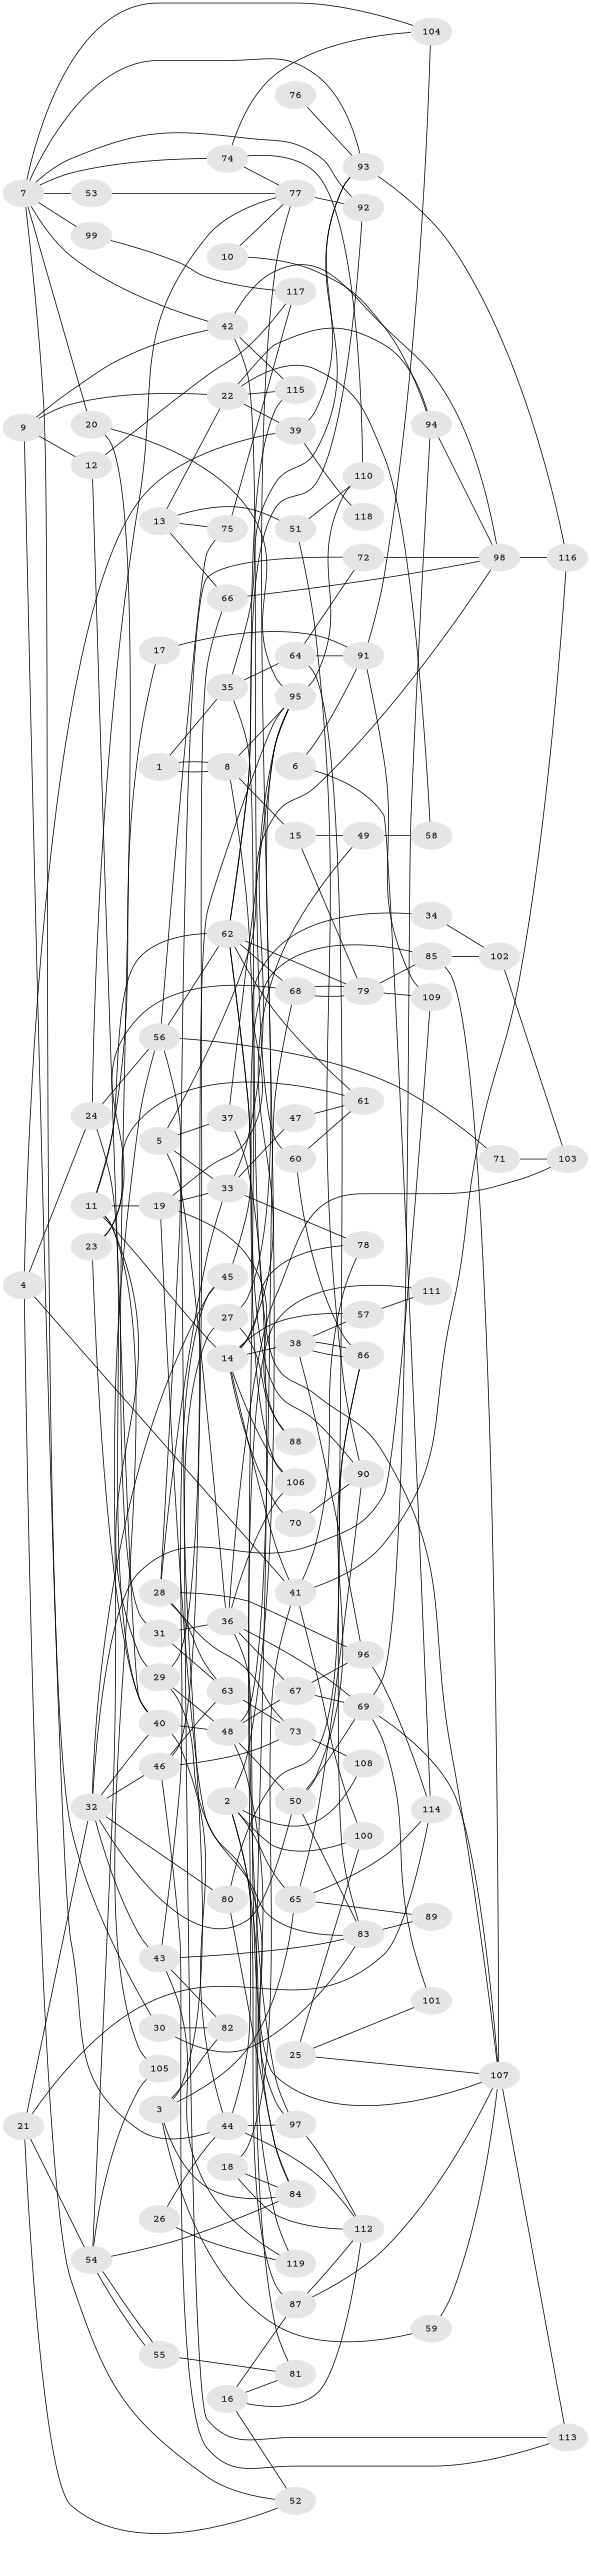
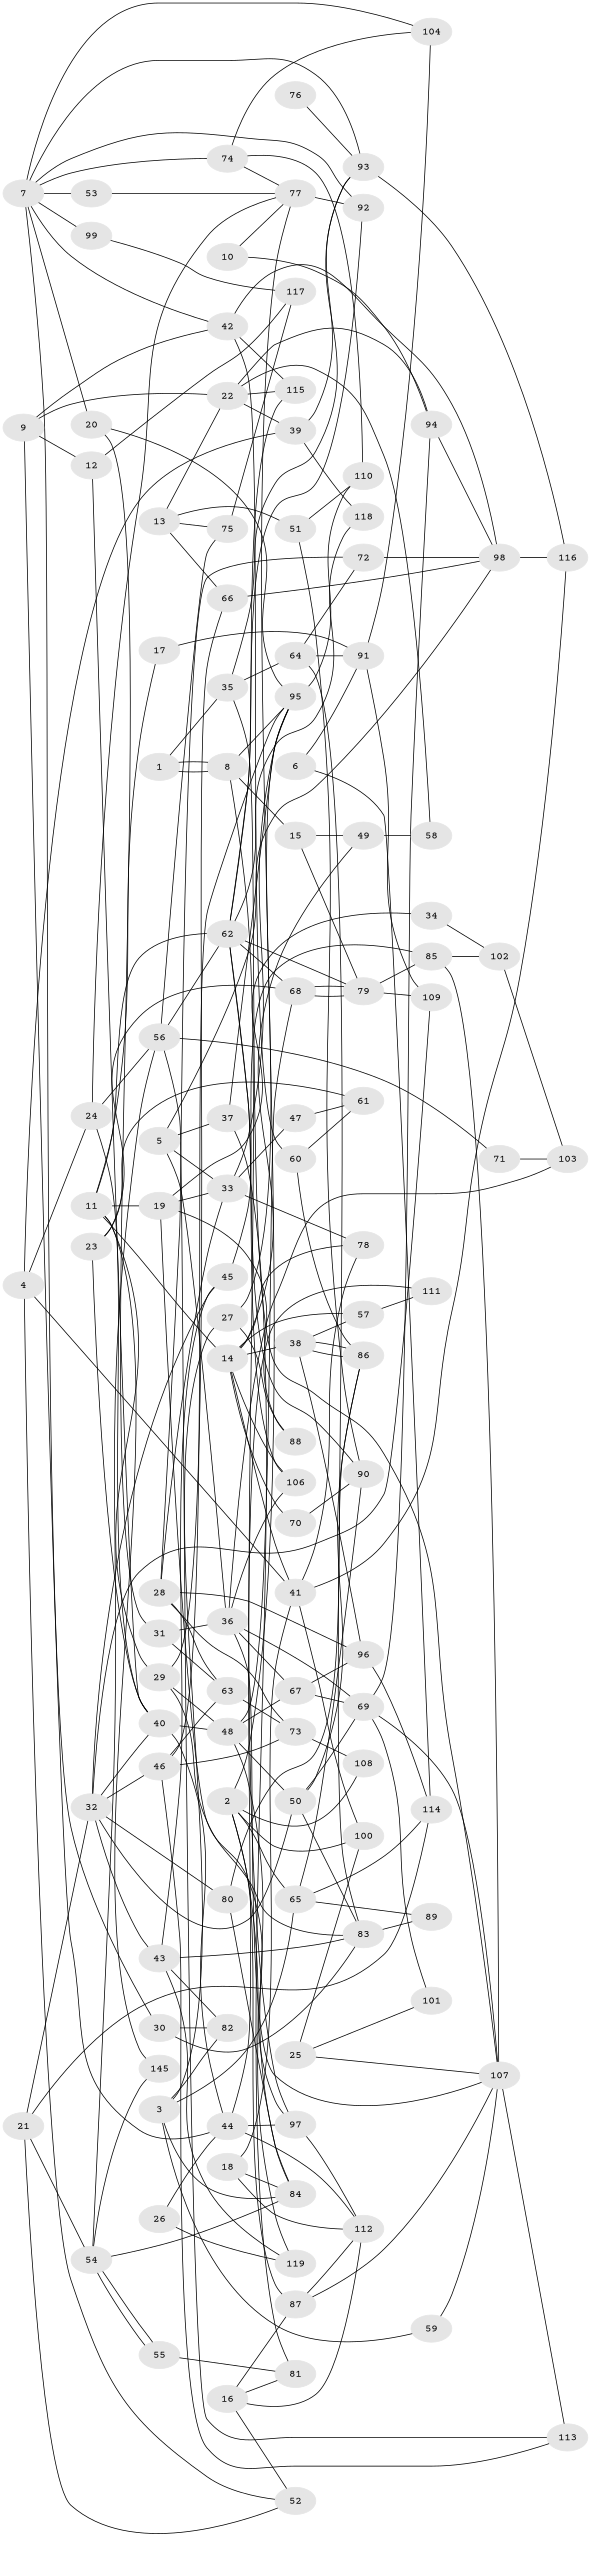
(282, 1021) -> (303, 729)
(159, 2069) -> (159, 2069)
